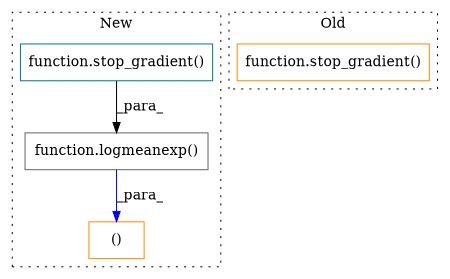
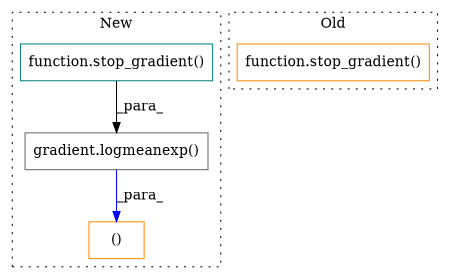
(117, 151) -> (117, 151)
